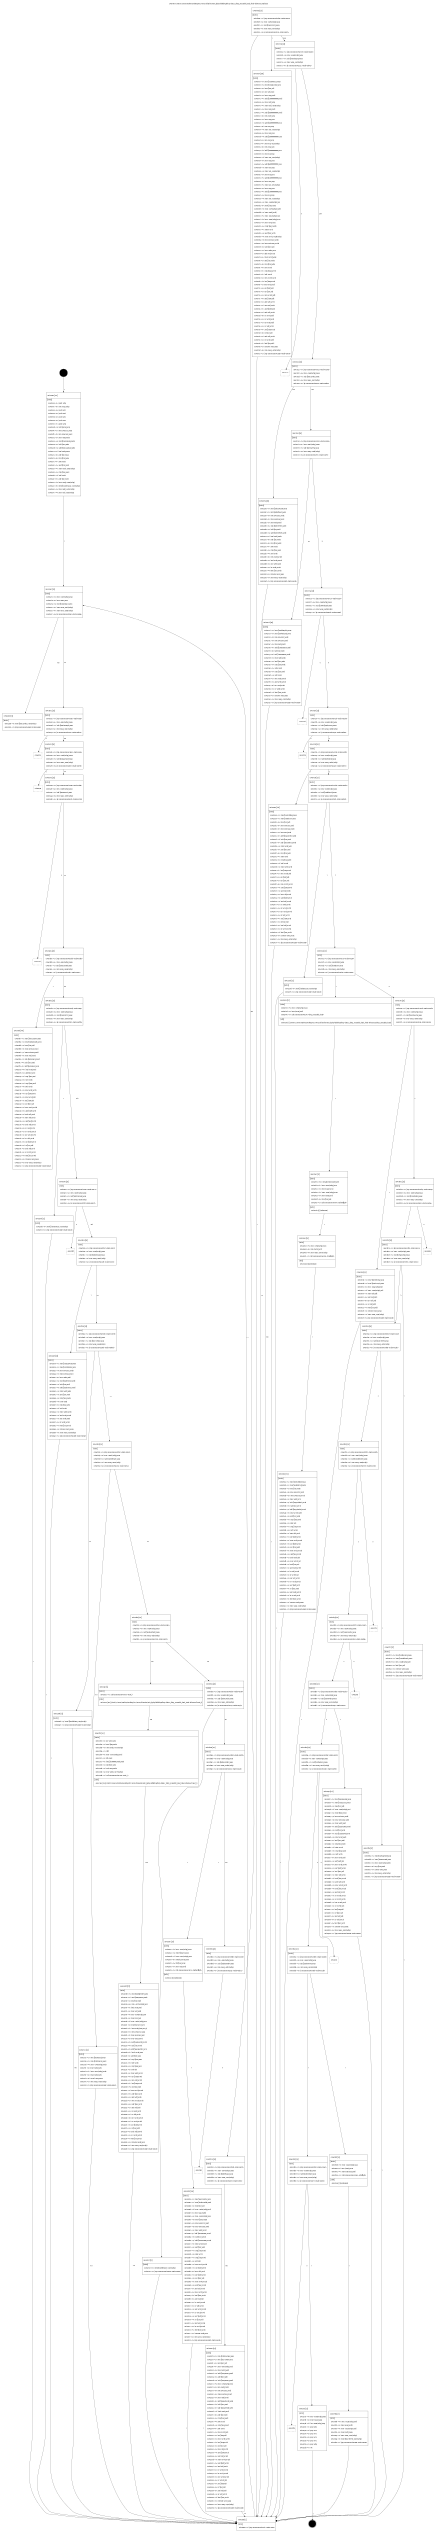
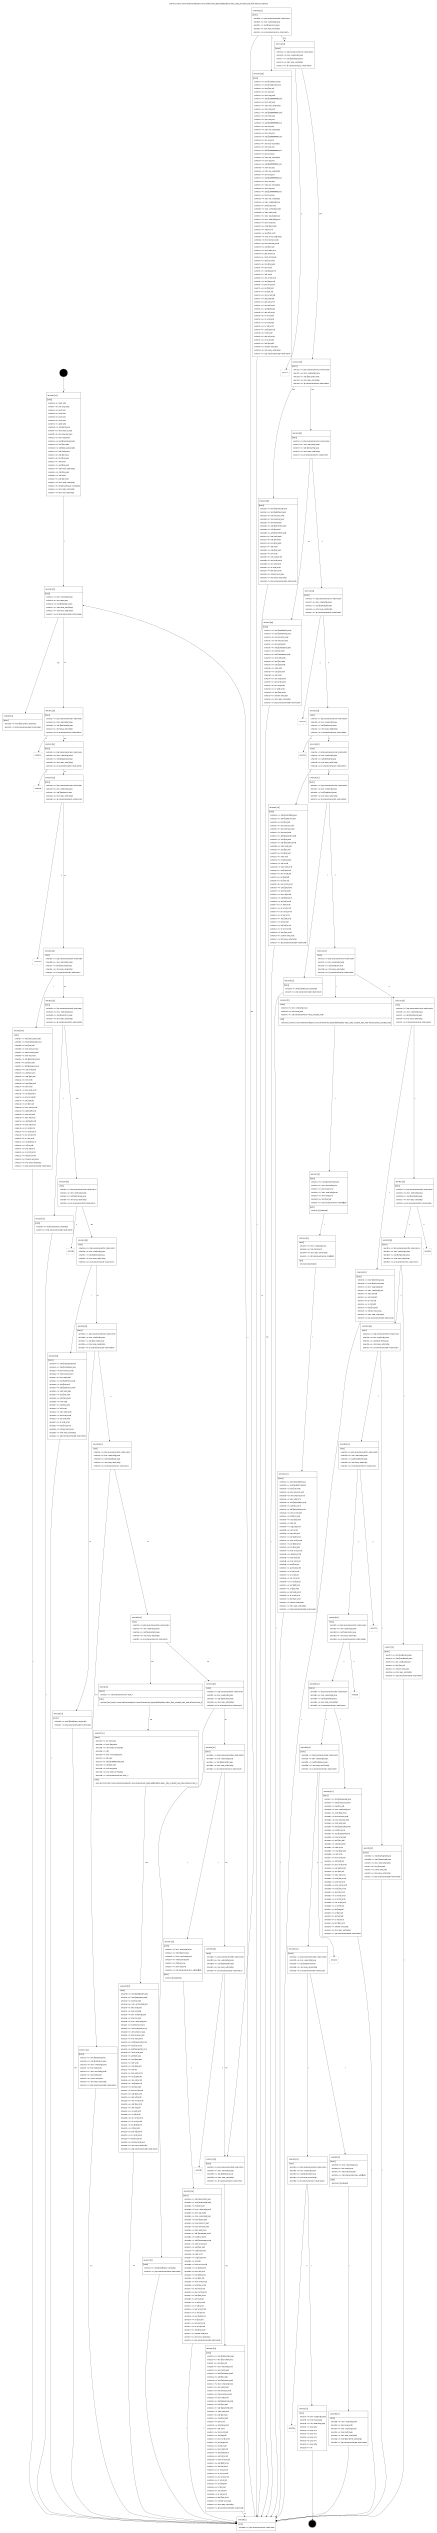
none -> (225, 2065)
